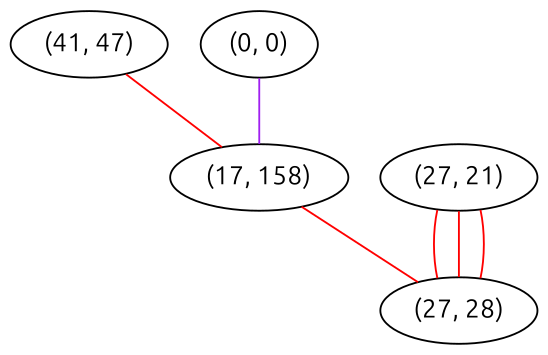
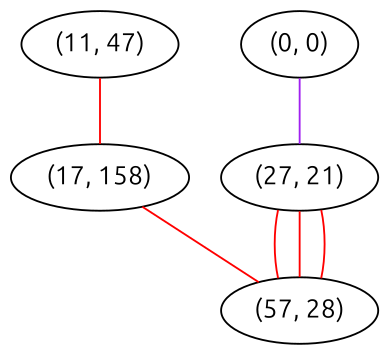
(89, 44) -> (100, 44)
(259, 111) -> (300, 111)
(459, 311) -> (300, 311)
